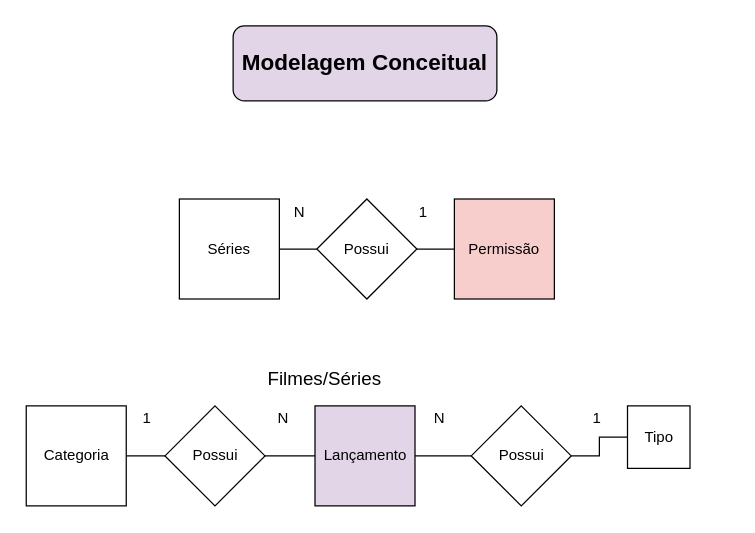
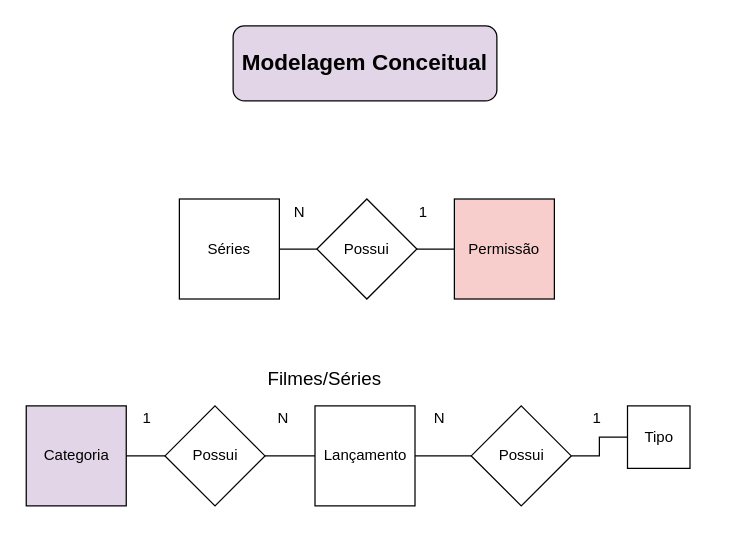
(76, 456) -> (76, 456)
(365, 456) -> (365, 456)
